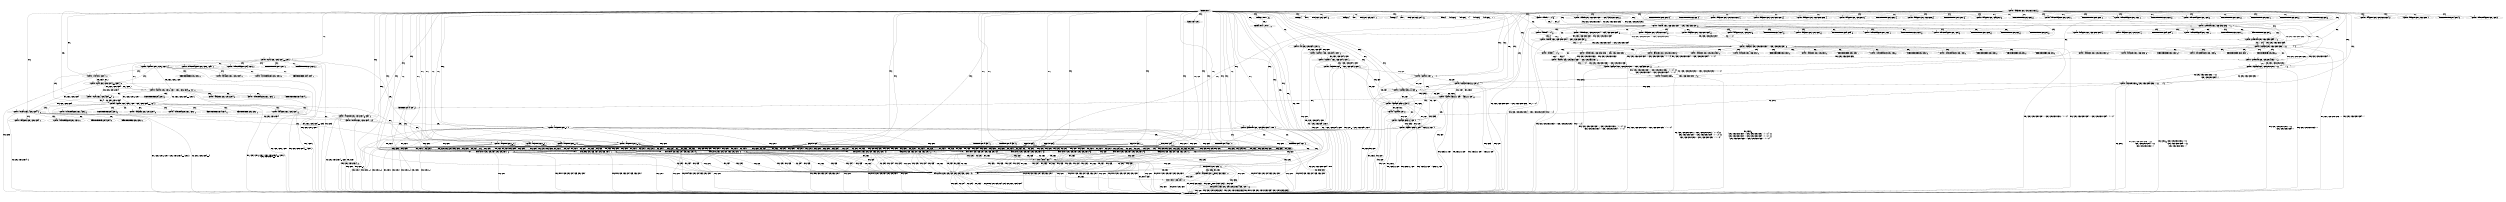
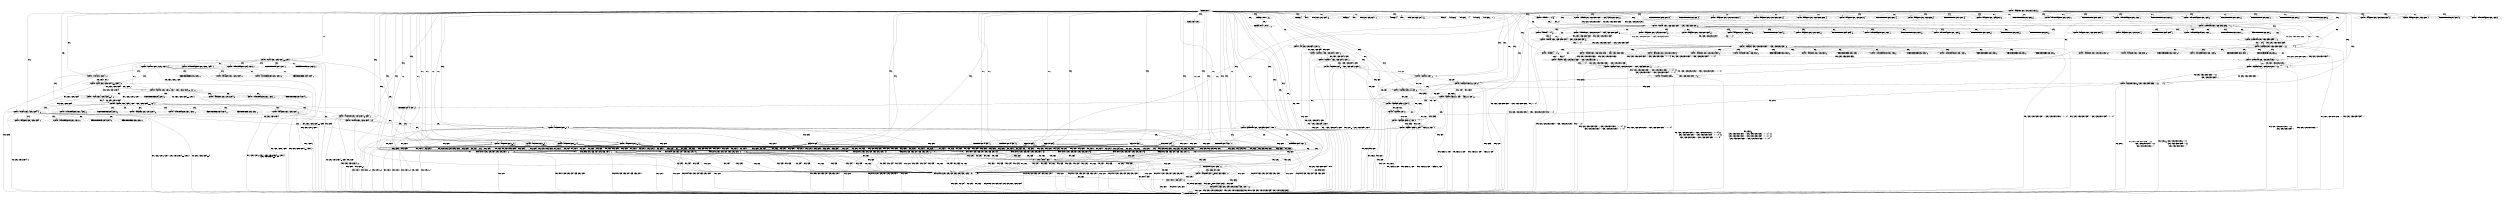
(410, 146) -> (692, 129)
(981, 147) -> (992, 157)
none -> (1246, 163)
